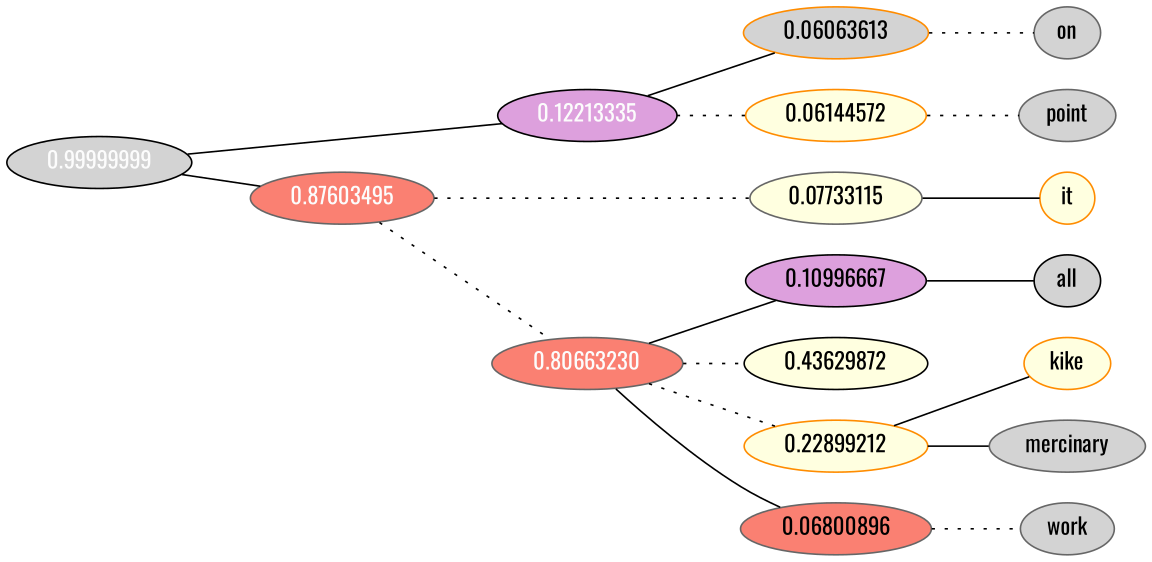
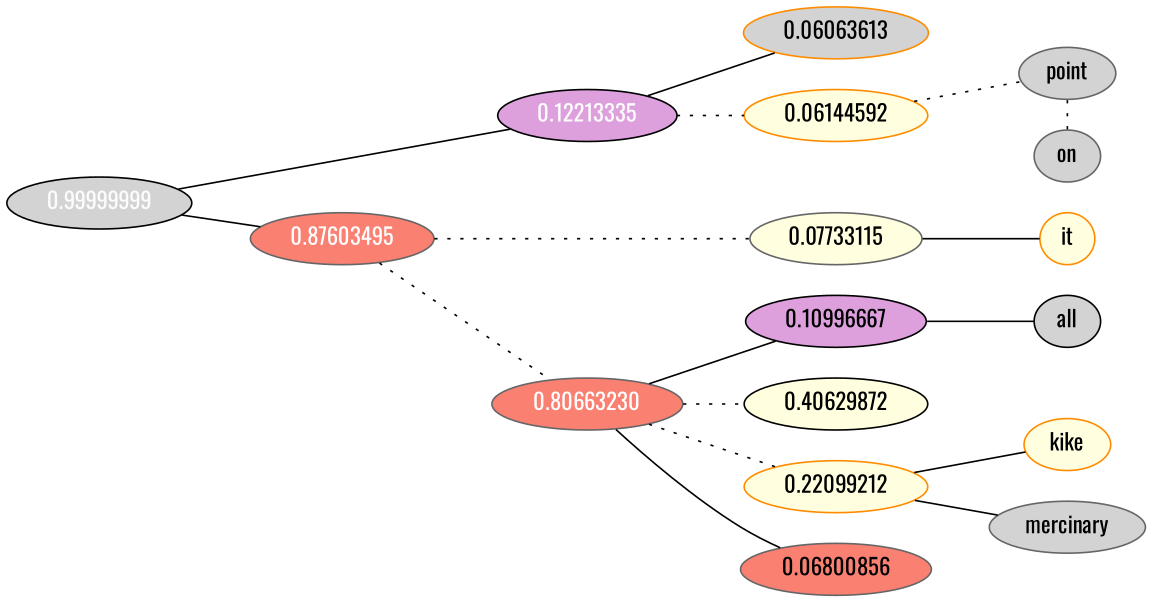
(982, 33) -> (1067, 115)
(836, 116) -> (836, 116)
(836, 364) -> (836, 404)
(836, 446) -> (836, 487)
(836, 529) -> (836, 569)
(1067, 529) -> none
